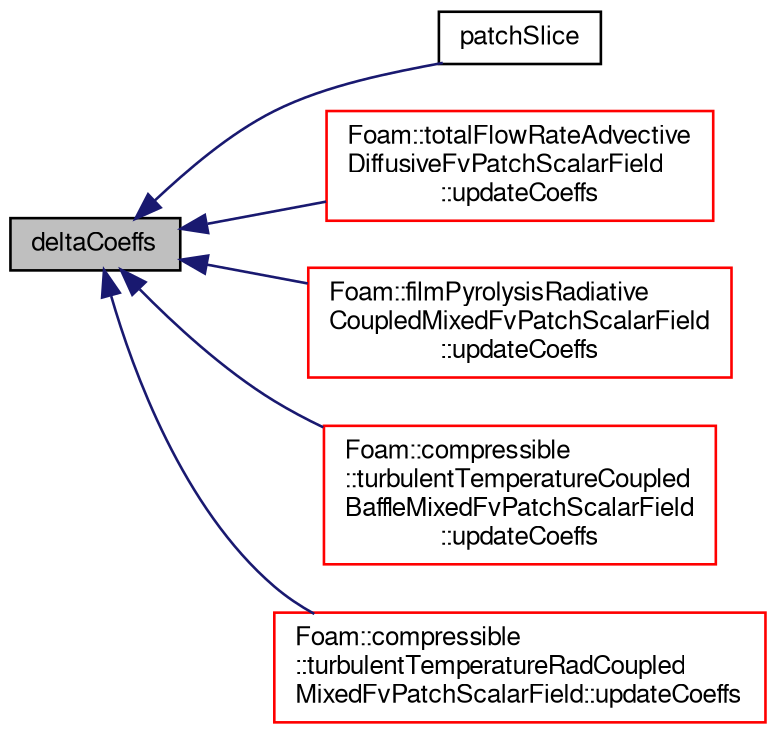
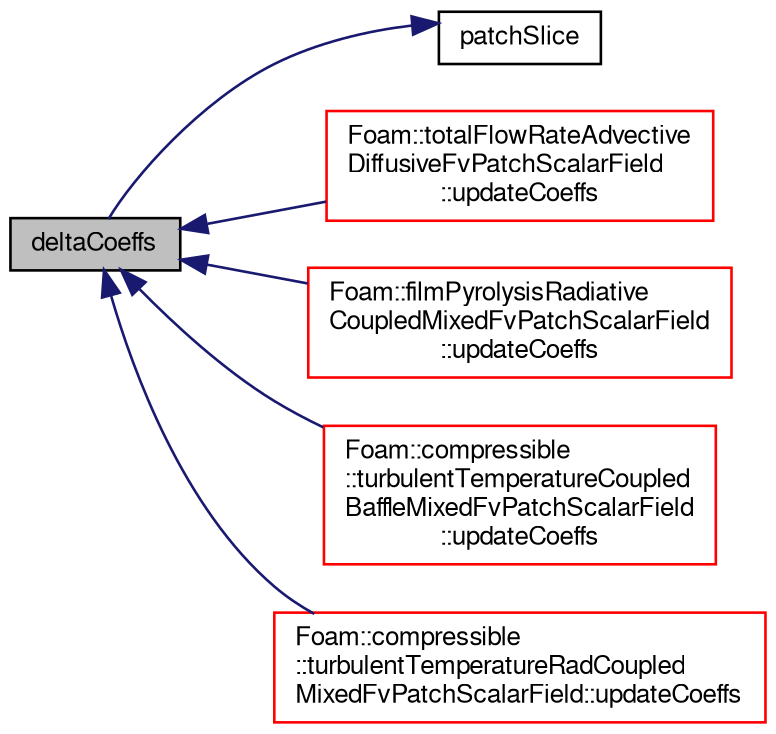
(286, 106) -> (237, 86)
